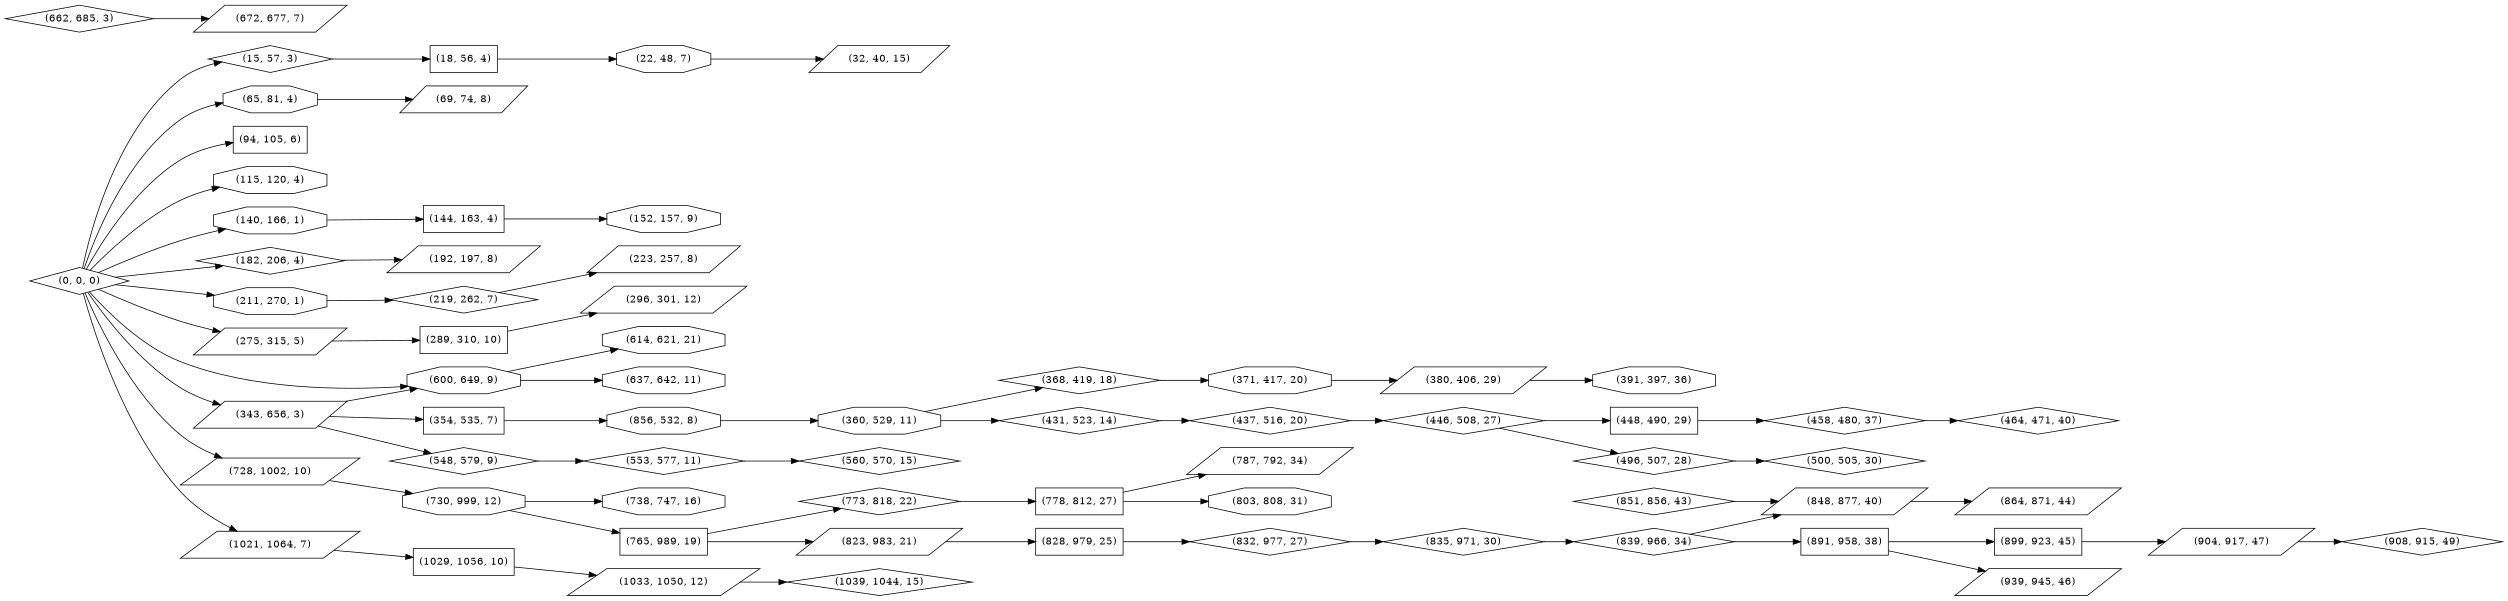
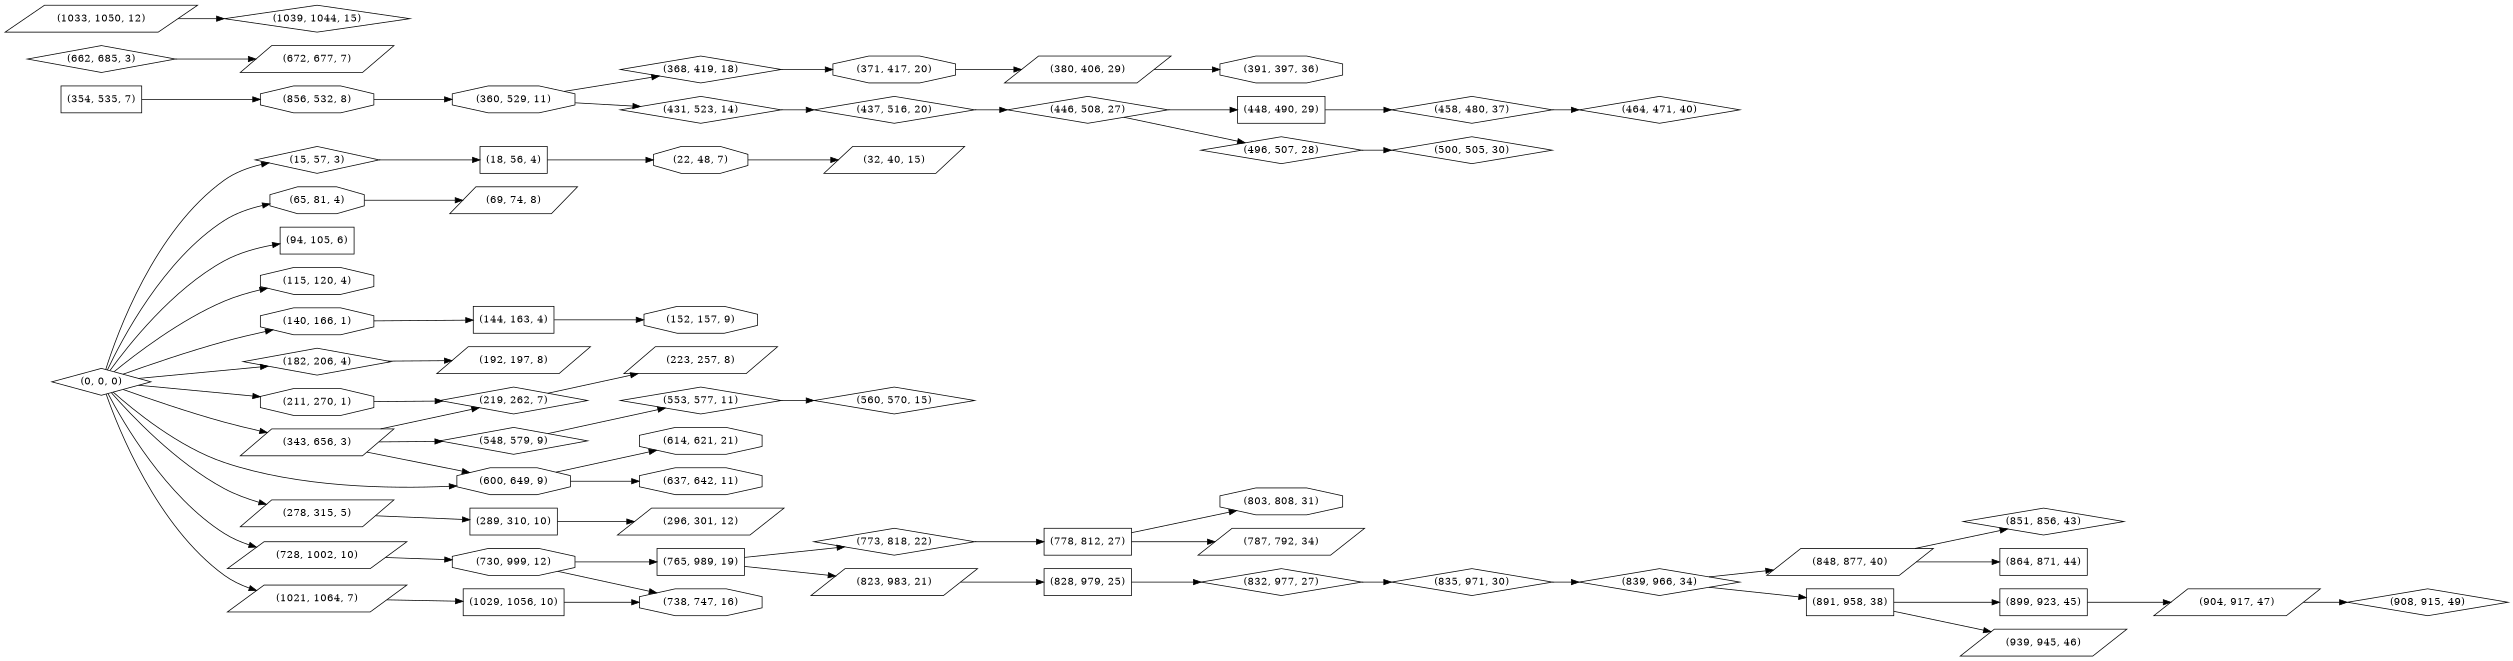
(270, 341) -> (317, 513)
(372, 418) -> (426, 419)
(1753, 501) -> (1957, 539)
(2038, 501) -> (2044, 562)
(552, 571) -> (598, 602)
